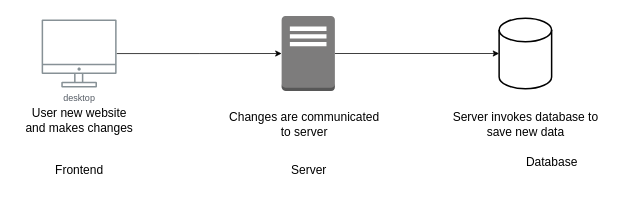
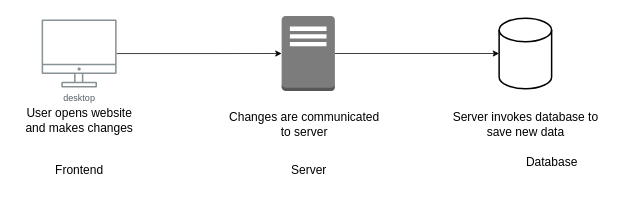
(80, 120) -> (80, 120)
